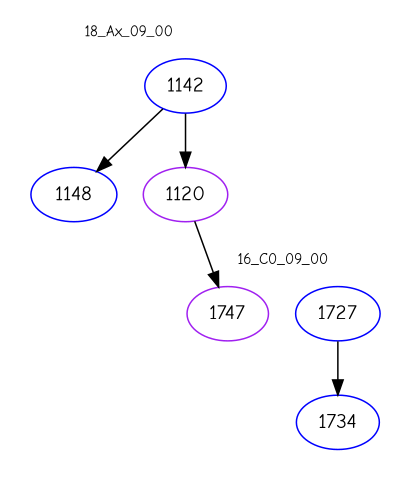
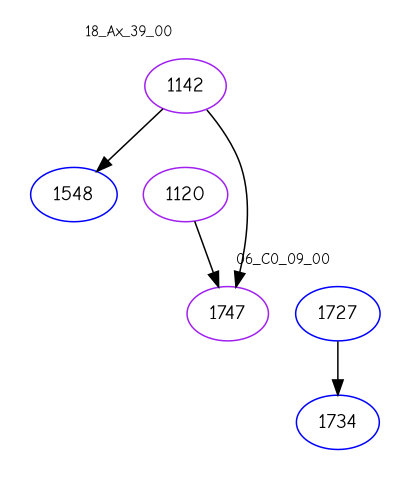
(129, 32) -> (129, 32)
(186, 86) -> (186, 86)
(186, 133) -> (245, 186)
(74, 195) -> (74, 195)
(284, 260) -> (284, 260)
